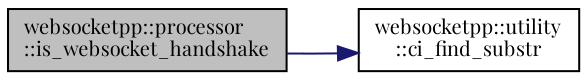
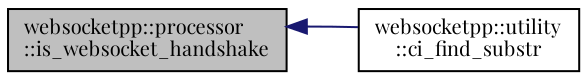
(312, 54) -> (332, 27)
